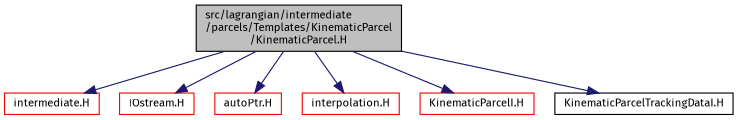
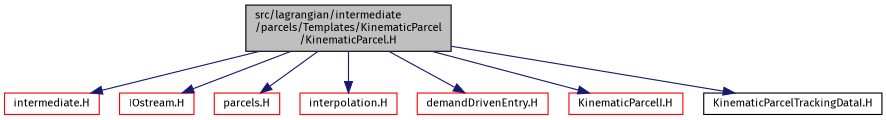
(248, 104) -> (247, 104)
none -> (483, 104)
